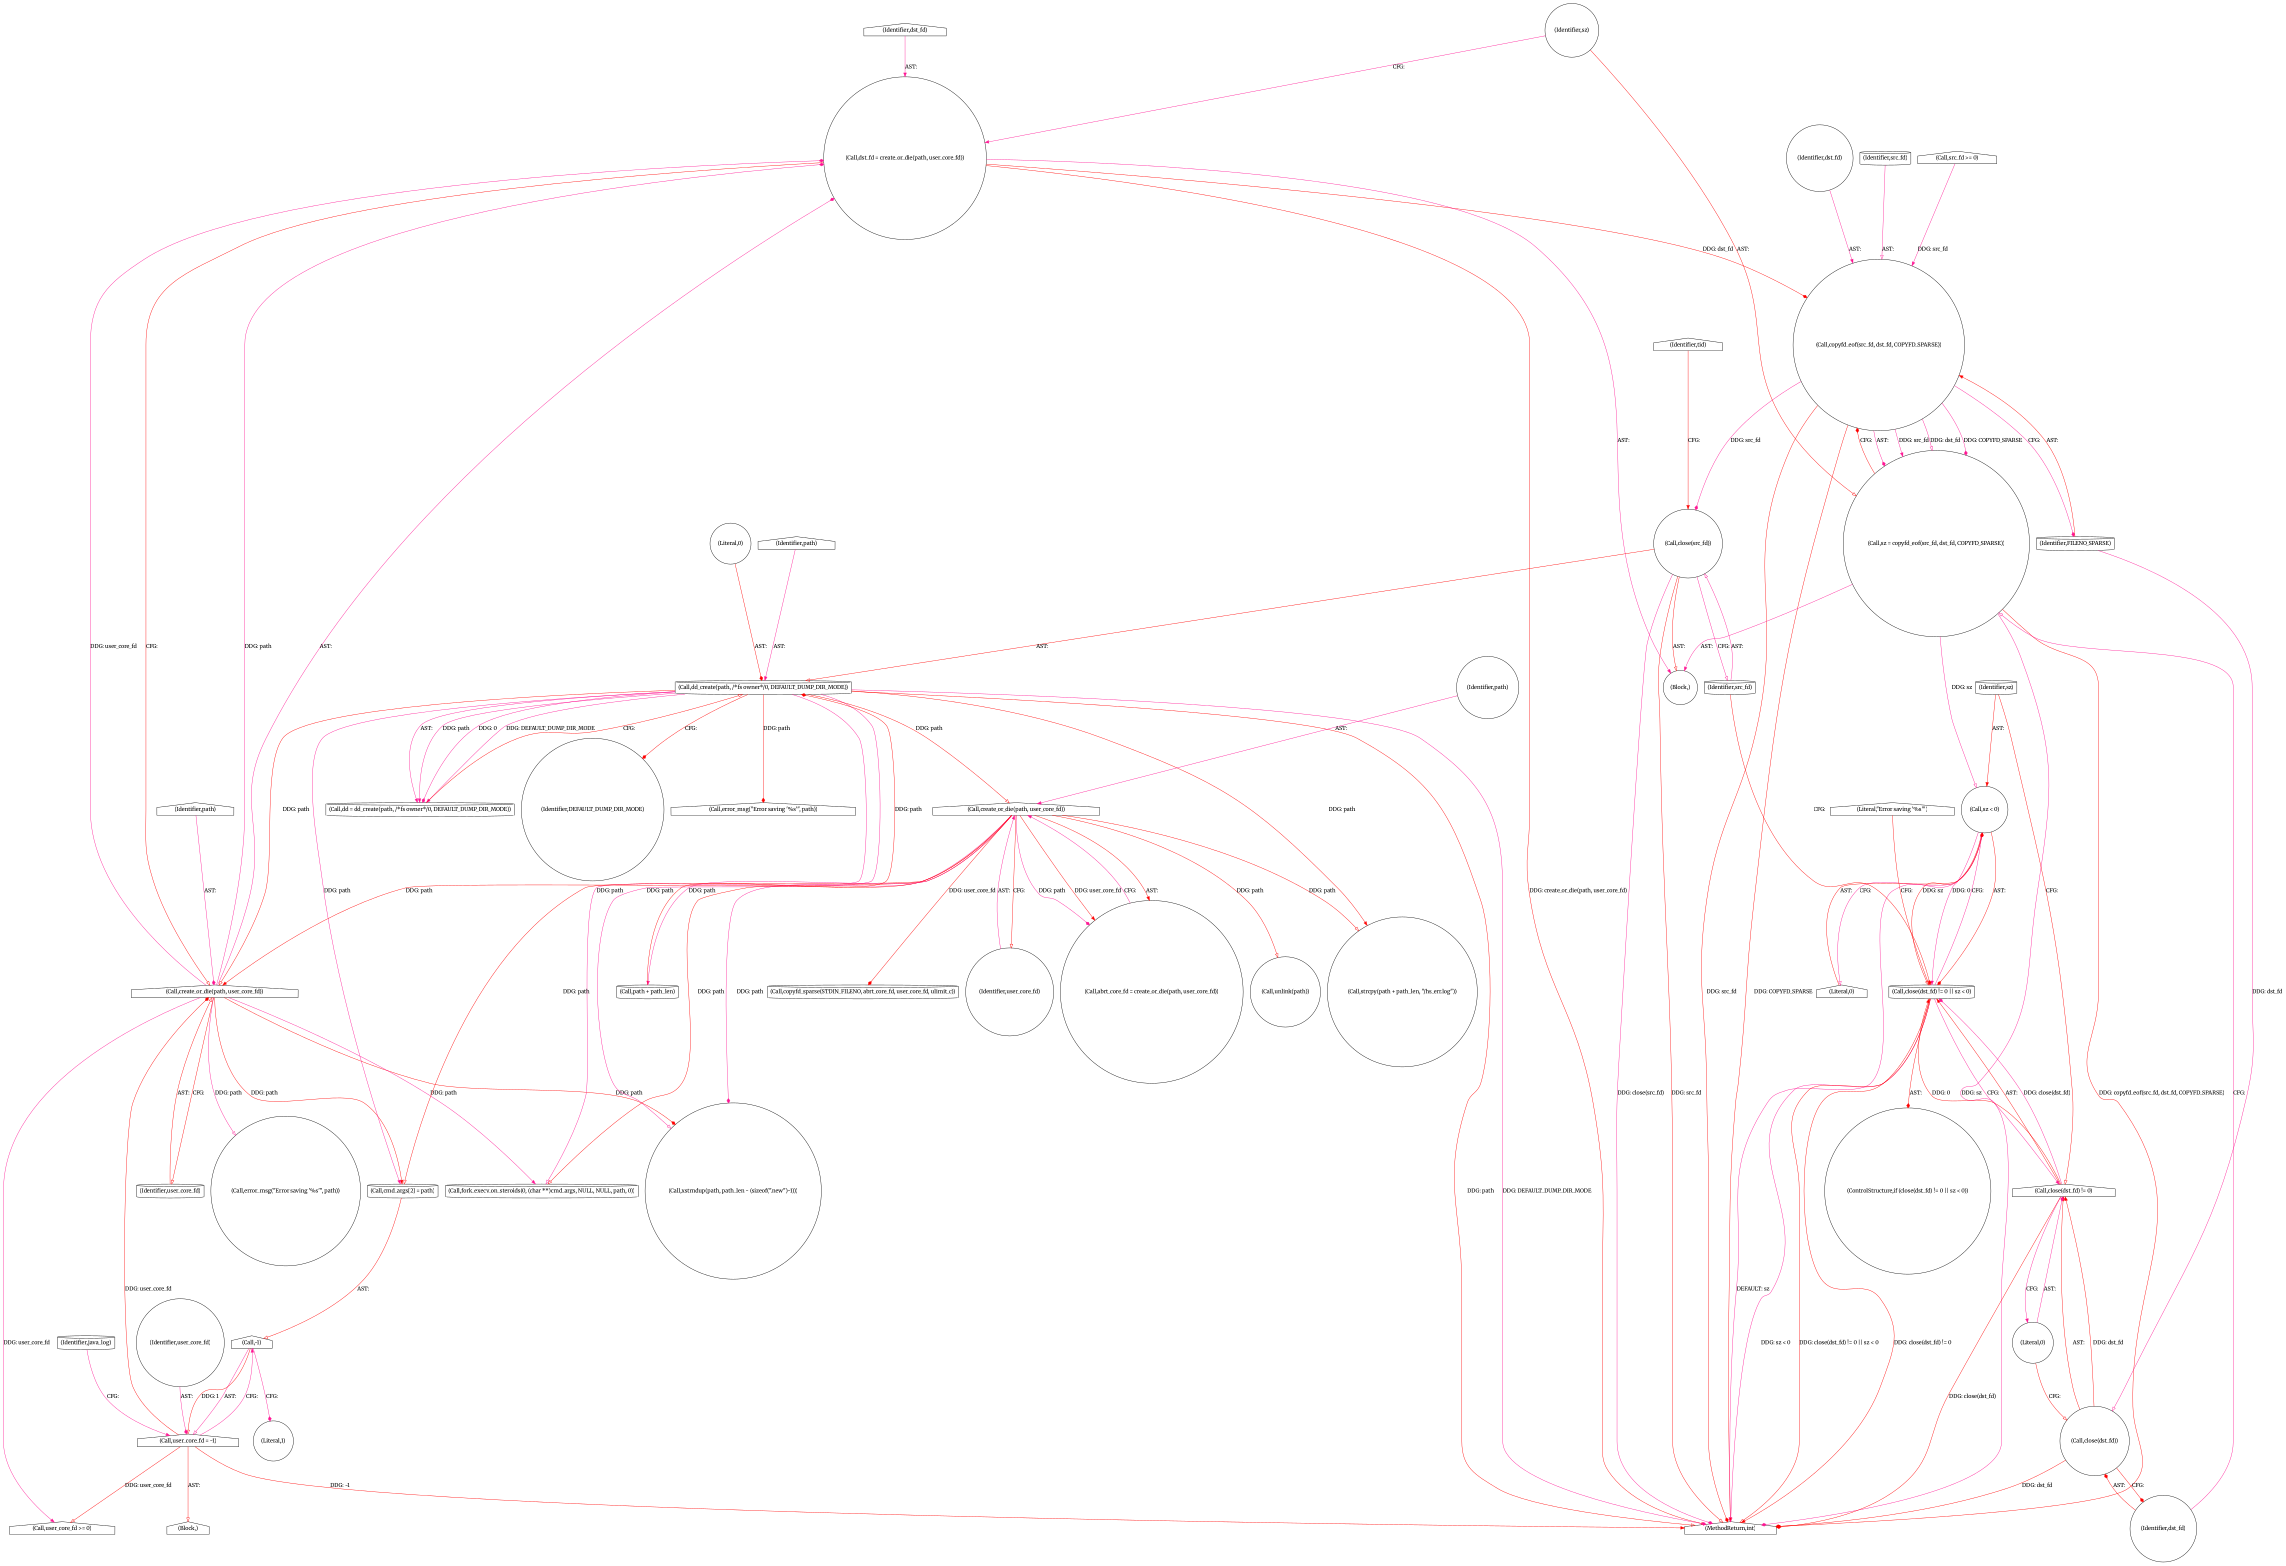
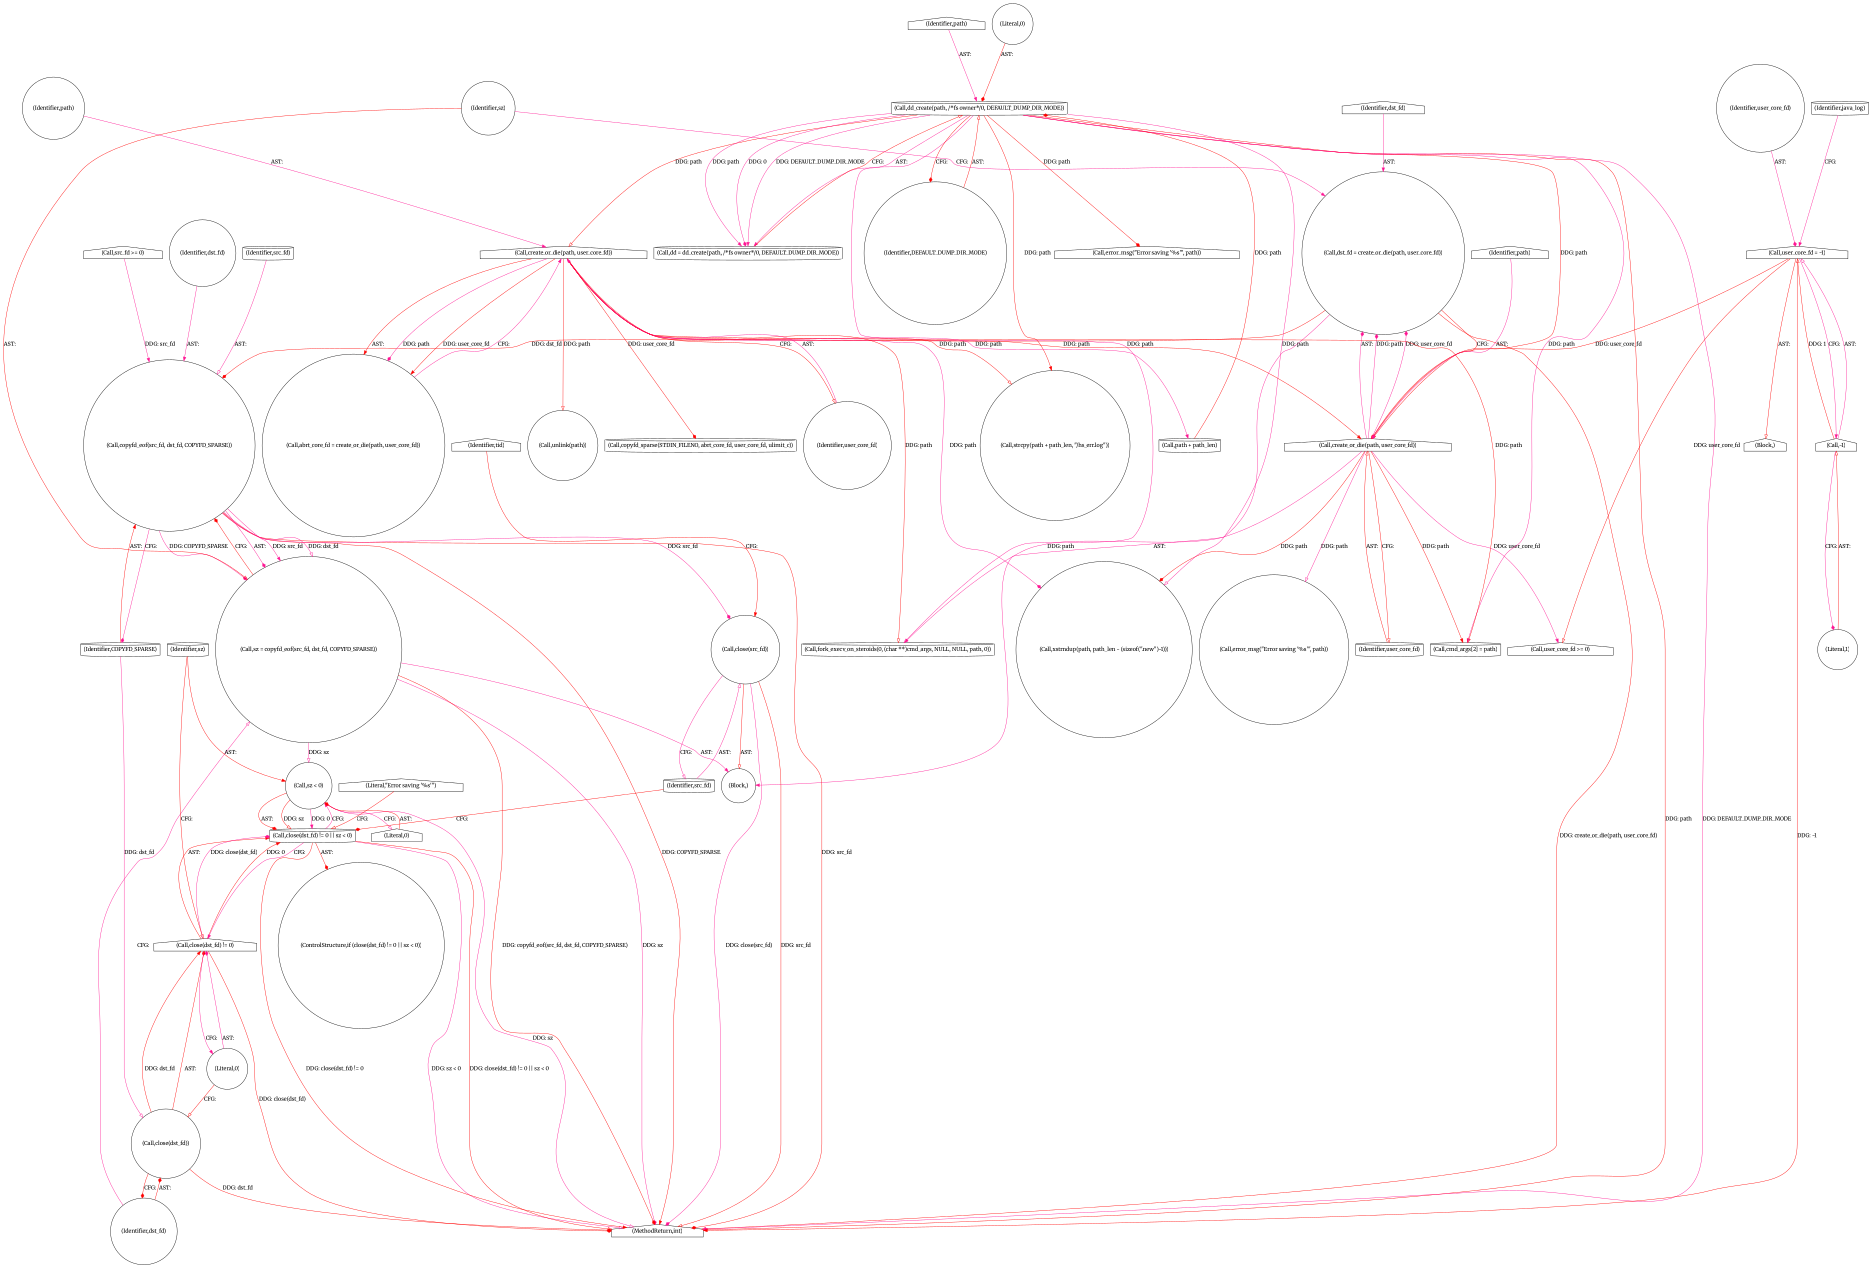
(2075, 544) -> (120, 650)
(1232, 615) -> (973, 154)
(356, 1287) -> (1838, 542)
(1753, 1289) -> (543, 1038)
